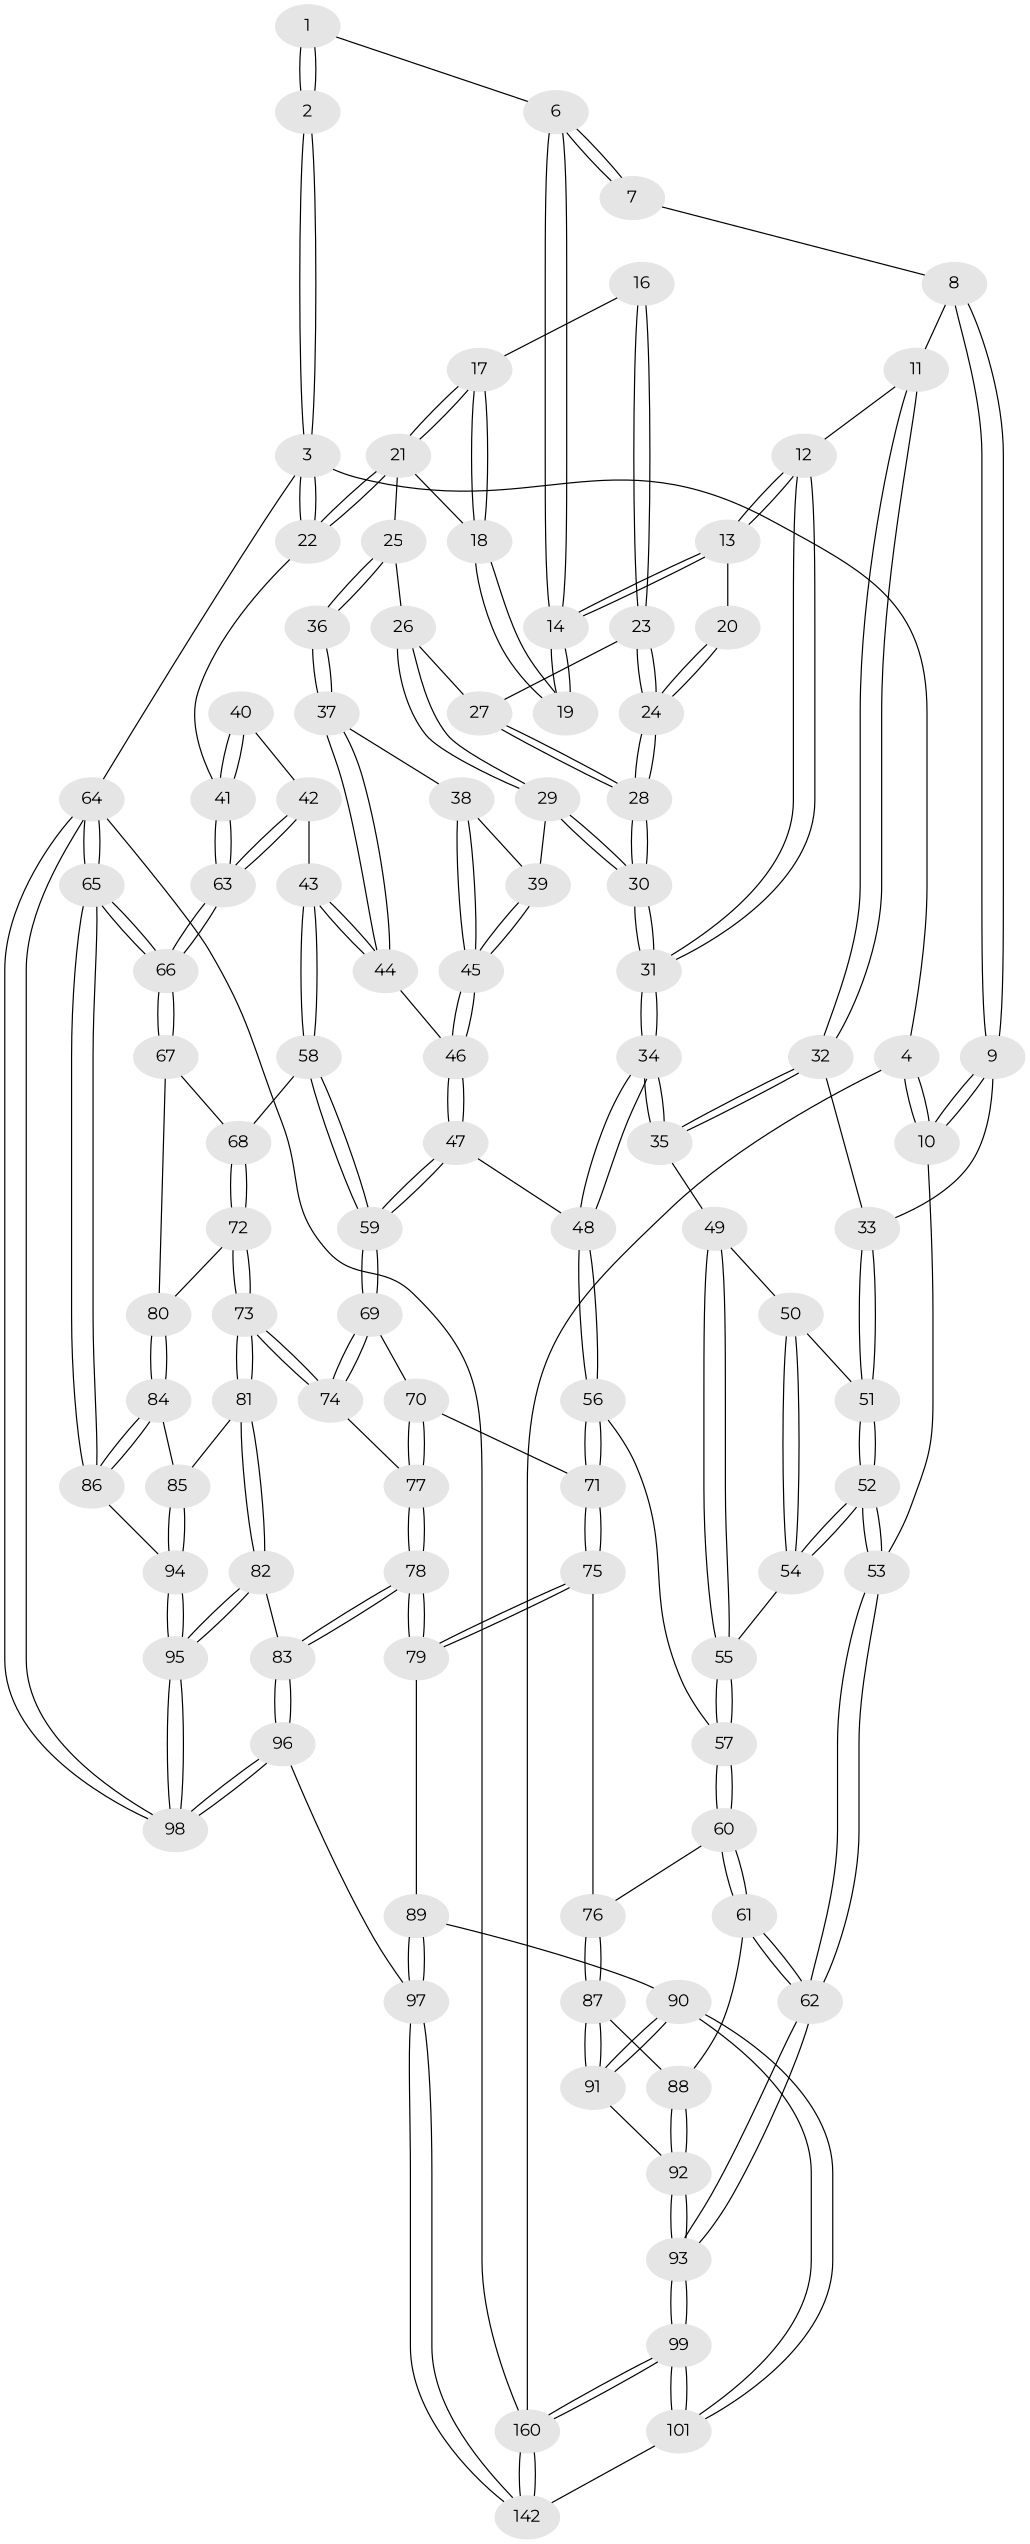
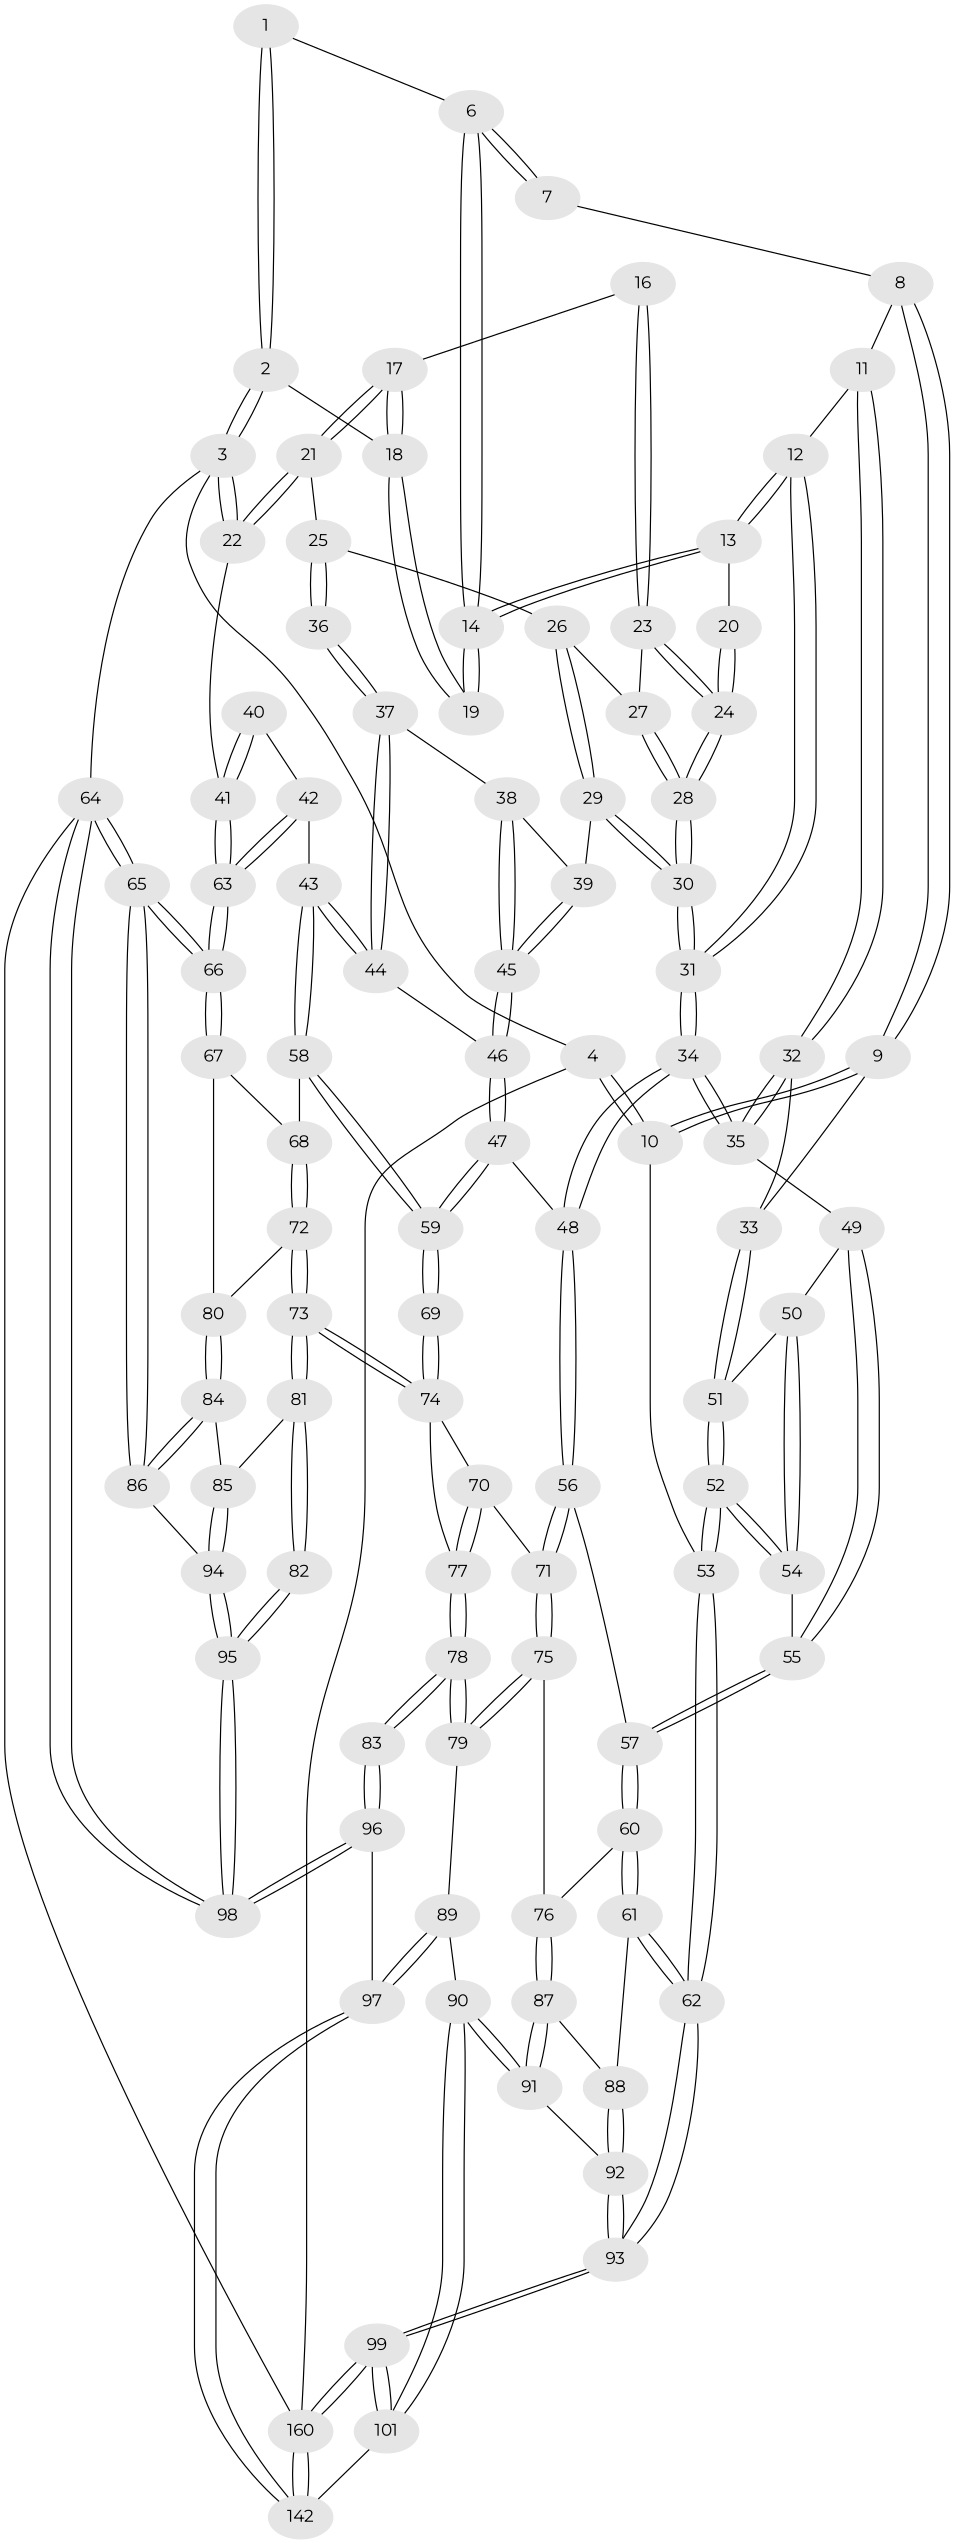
(439, 499) -> (331, 413)
(393, 1358) -> (455, 1444)
(272, 1615) -> none
